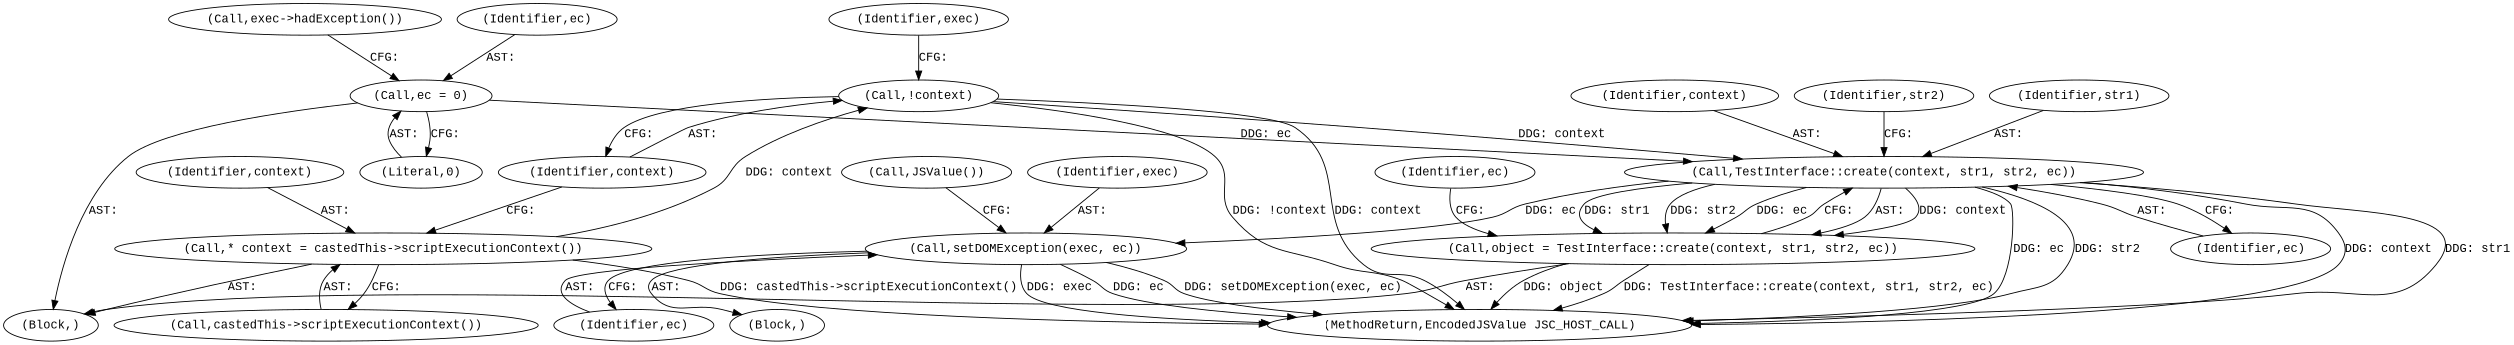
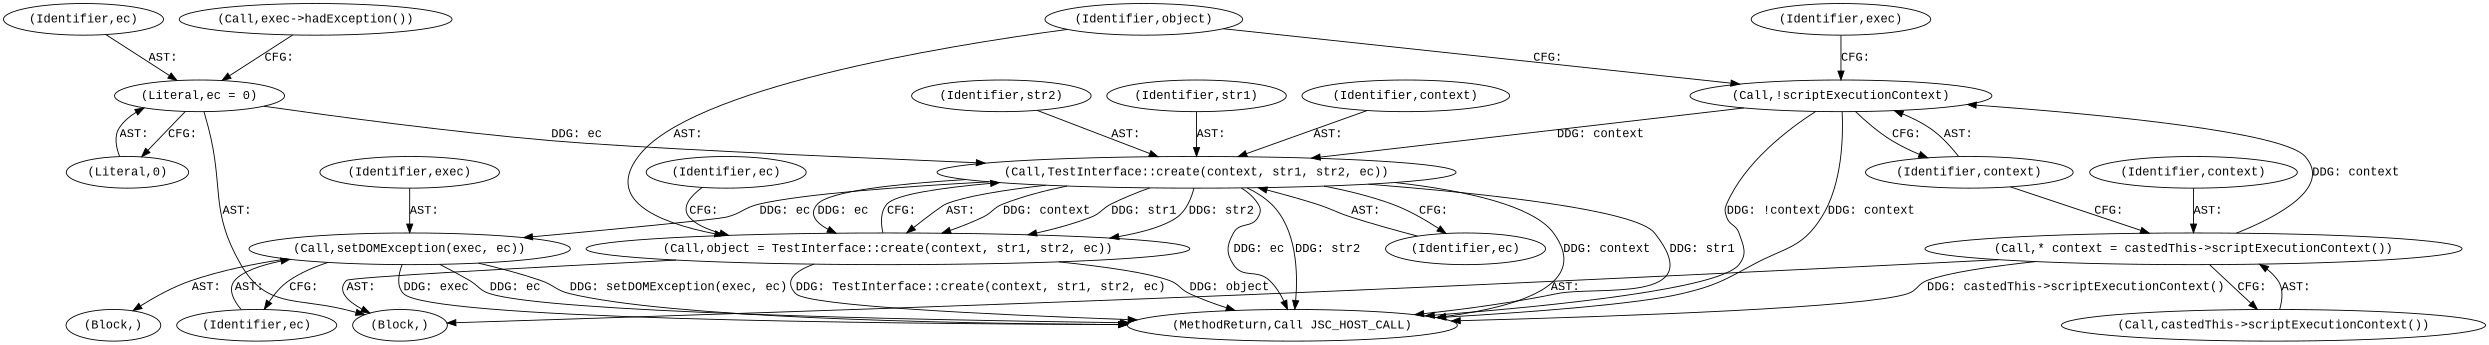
none -> (1144, 19)
(421, 96) -> (200, 96)
(919, 96) -> (1841, 96)
(1902, 134) -> (1130, 134)
(927, 172) -> none
(1480, 325) -> (1292, 325)
